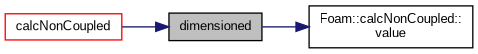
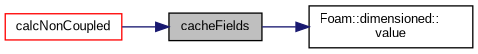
(215, 27) -> (215, 27)
(391, 27) -> (391, 27)
